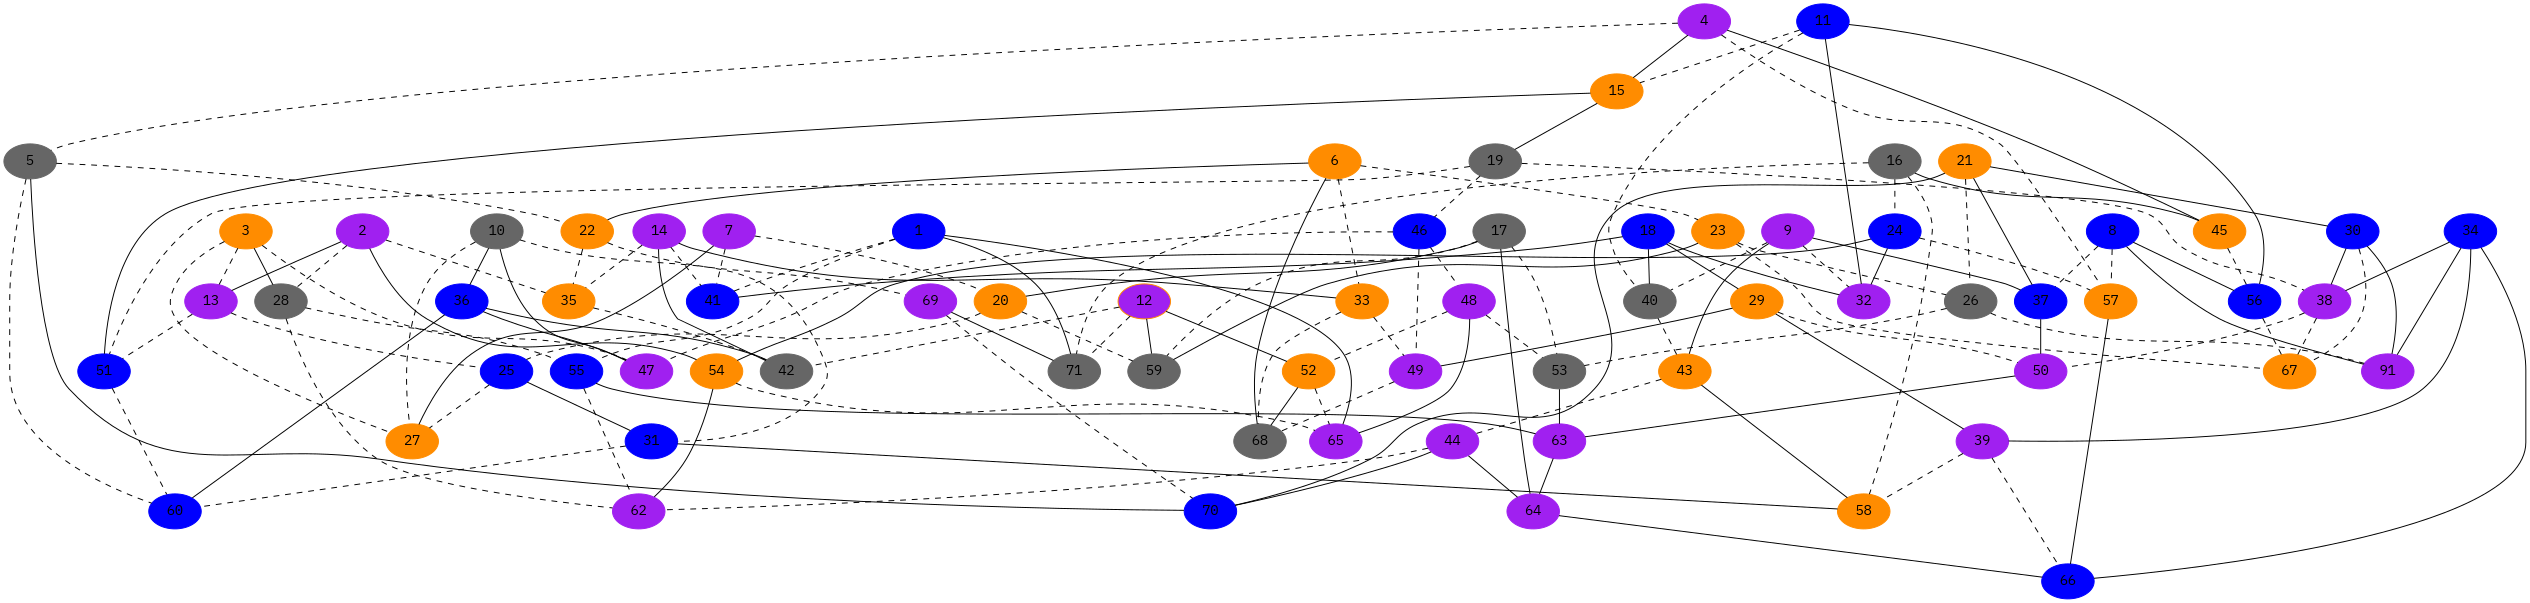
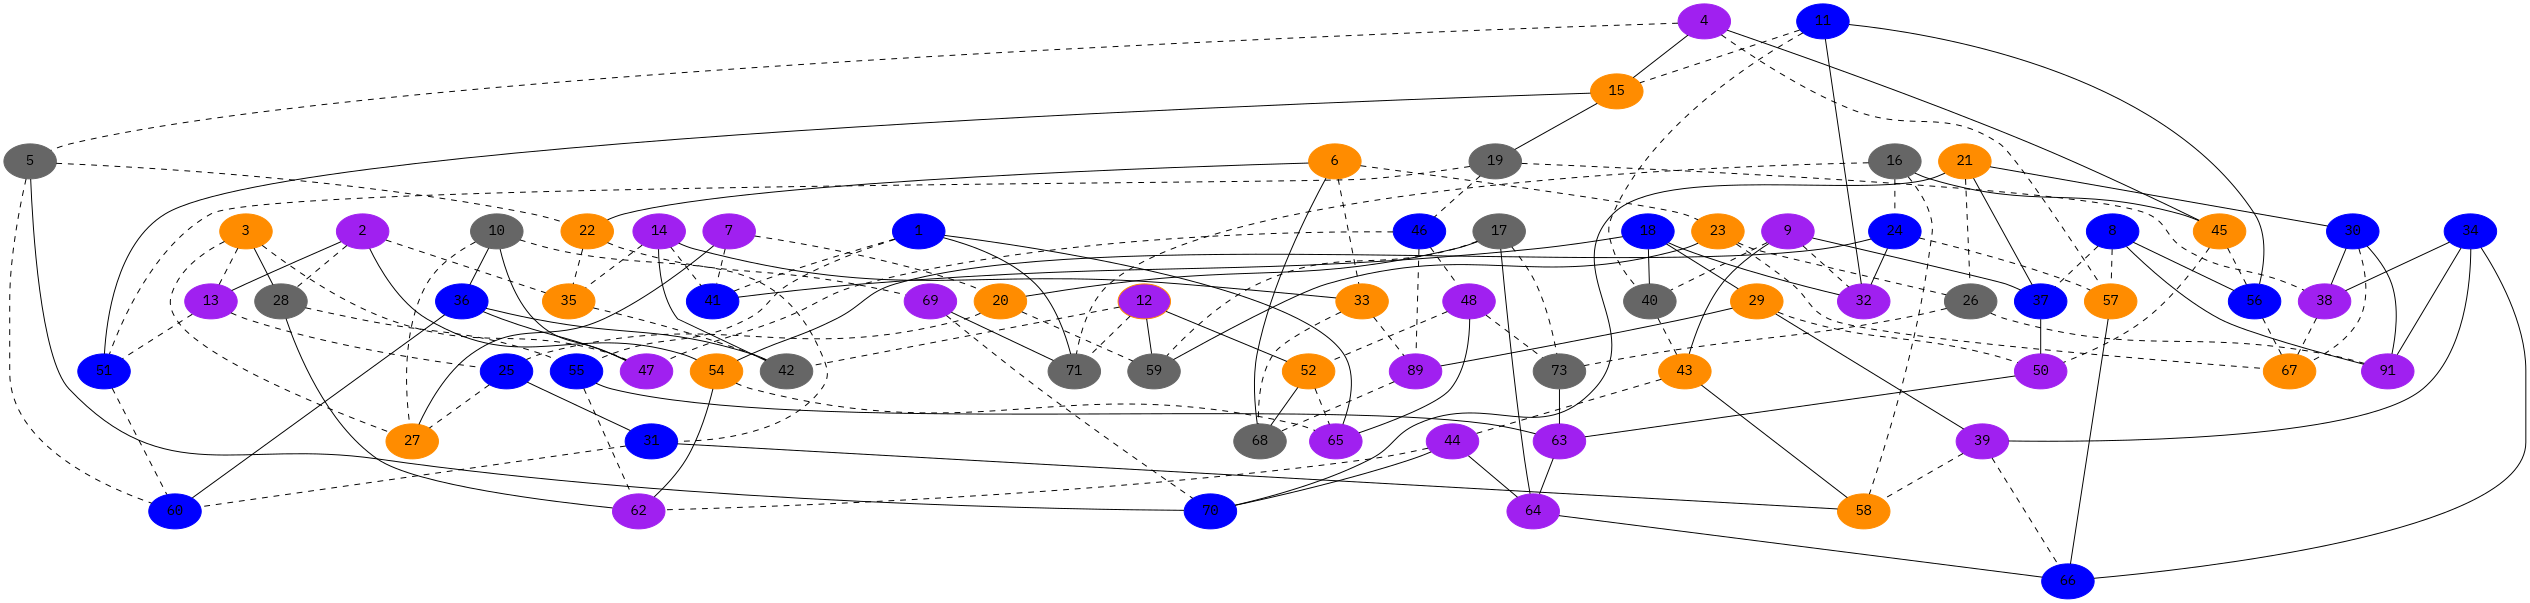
(2181, 347) -> (2147, 318)
(1416, 371) -> (1416, 371)
(1559, 371) -> (1559, 371)
(400, 470) -> (400, 470)
